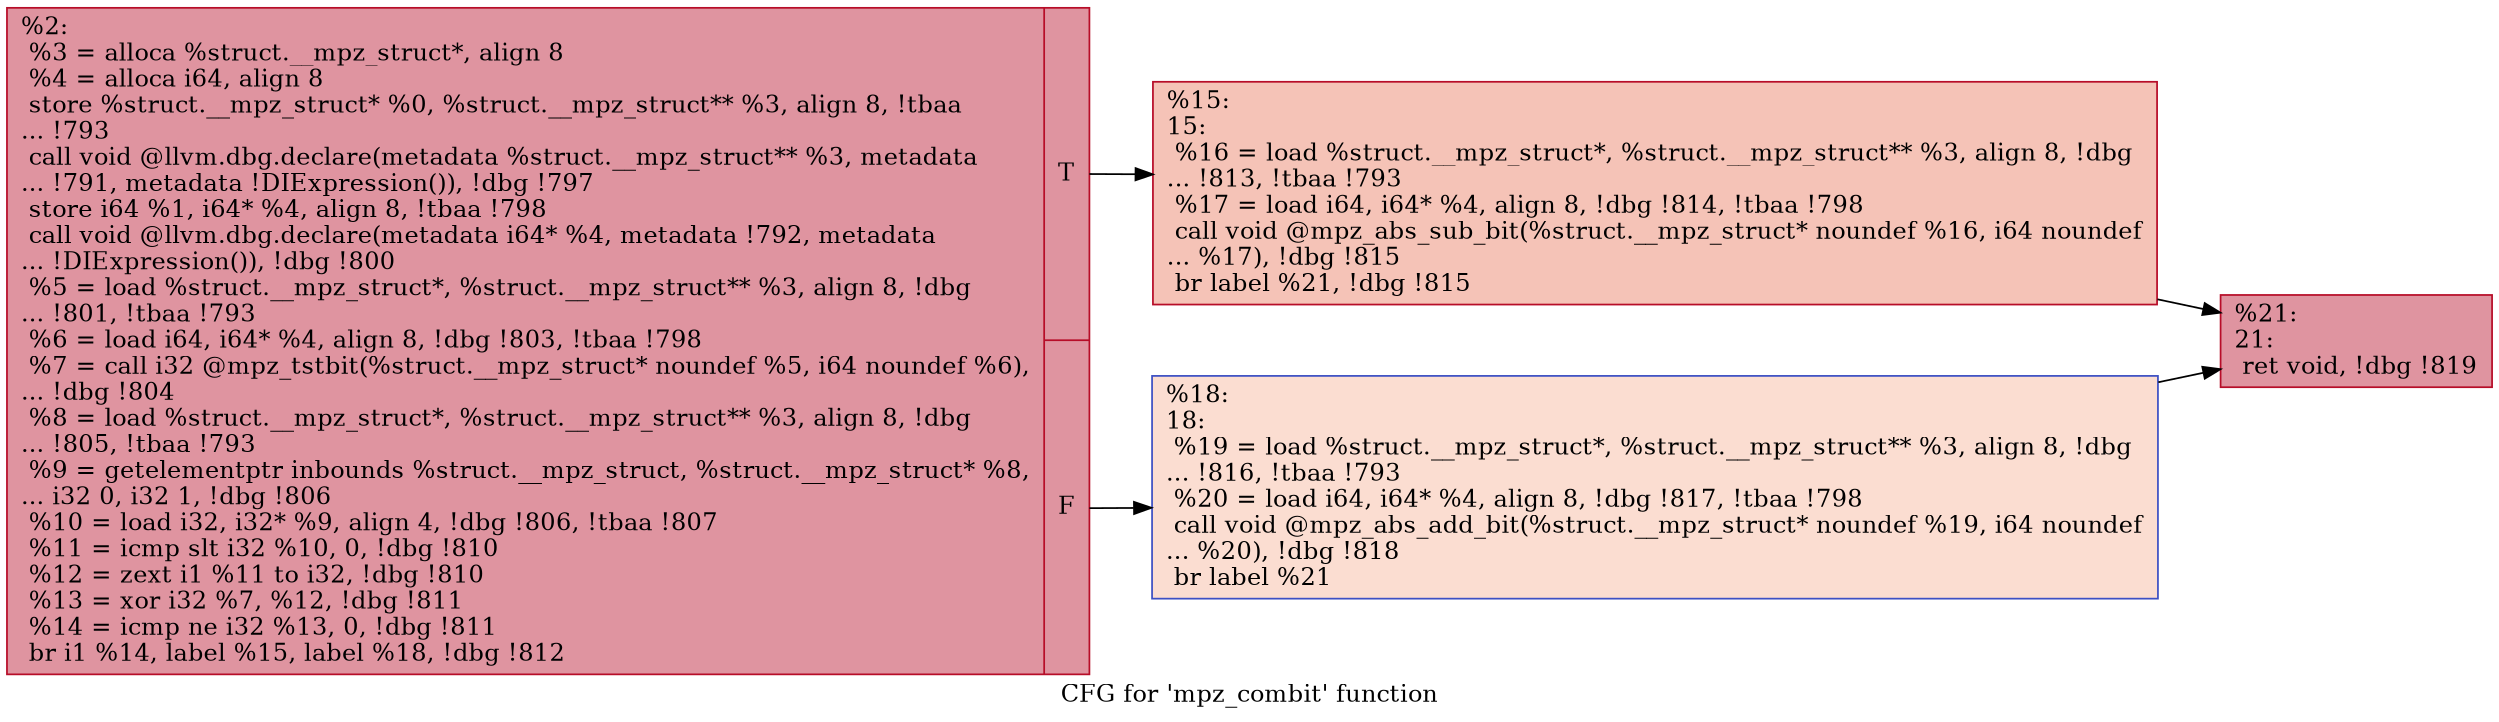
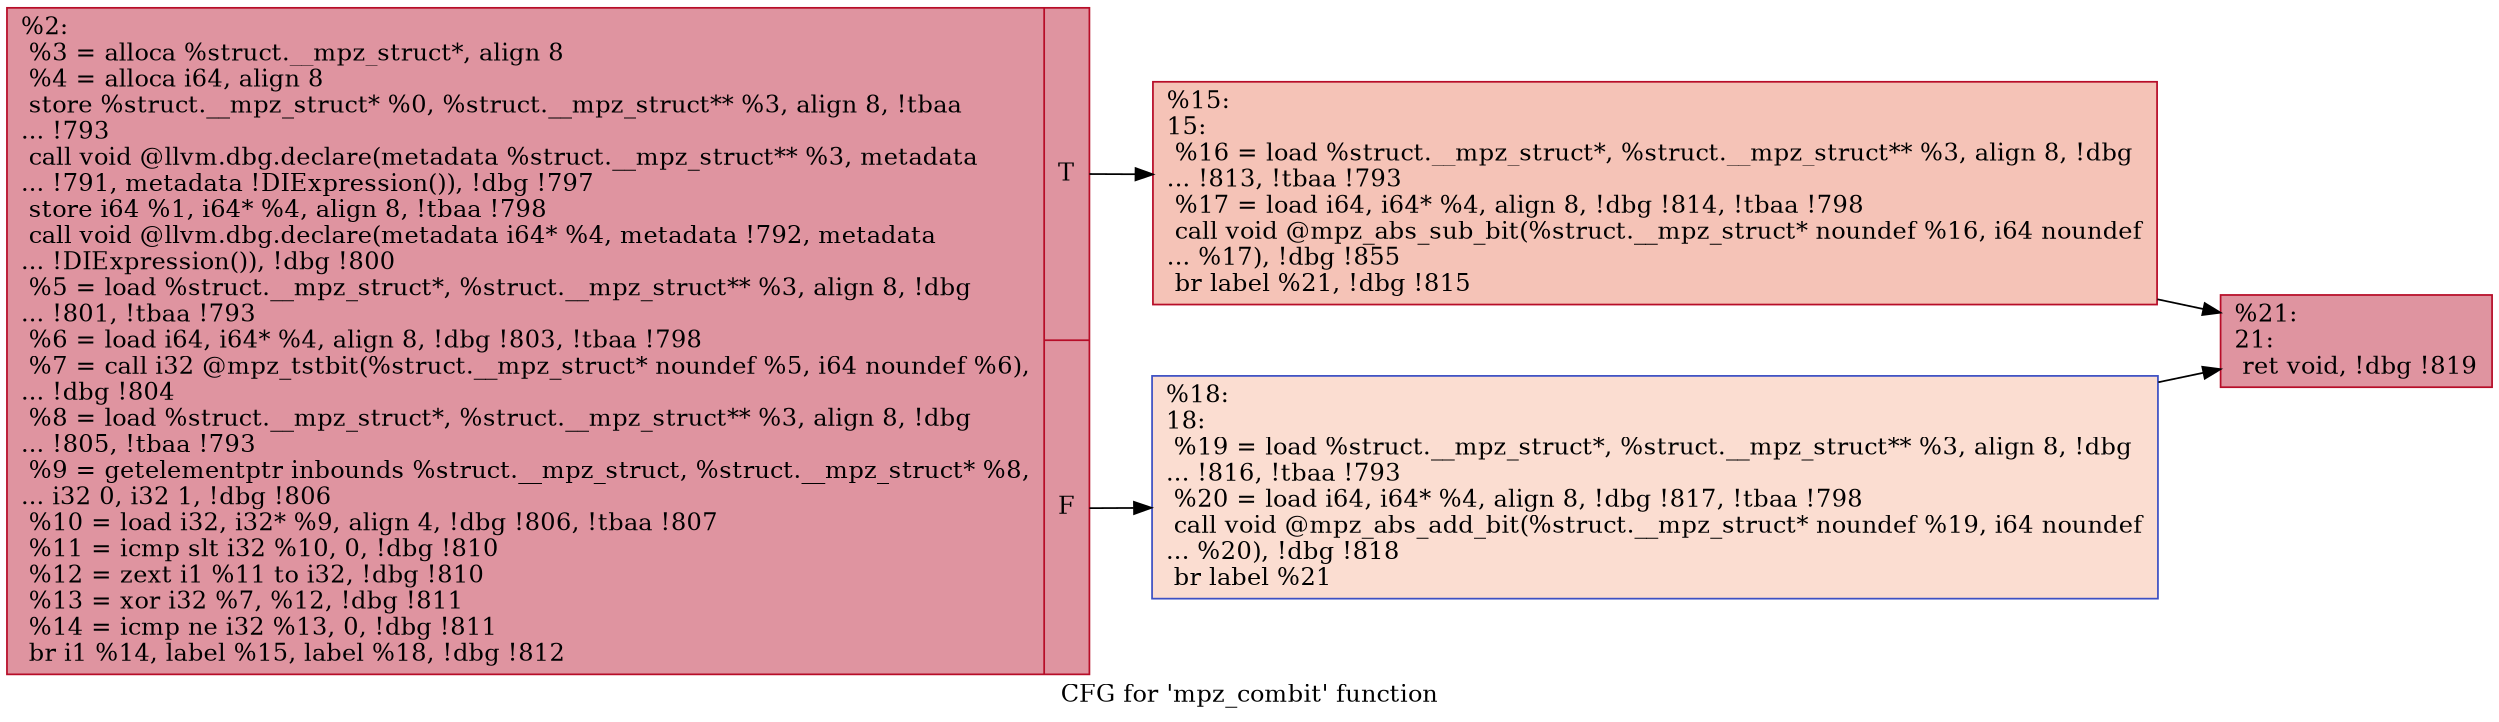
(1284, 258) -> (1284, 258)
